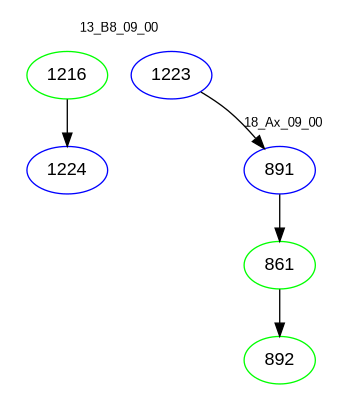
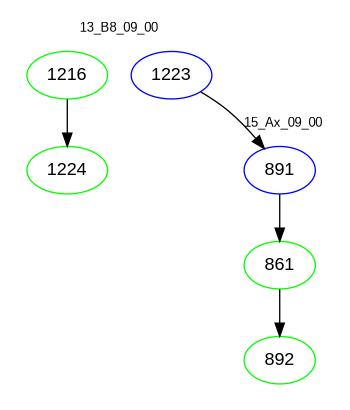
(284, 123) -> (284, 123)
(67, 170) -> (67, 170)
